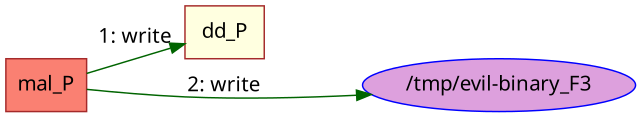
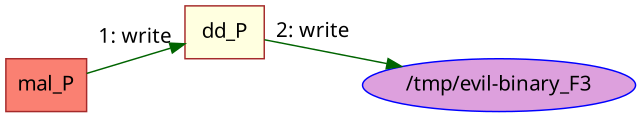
(221, 98) -> (326, 52)
